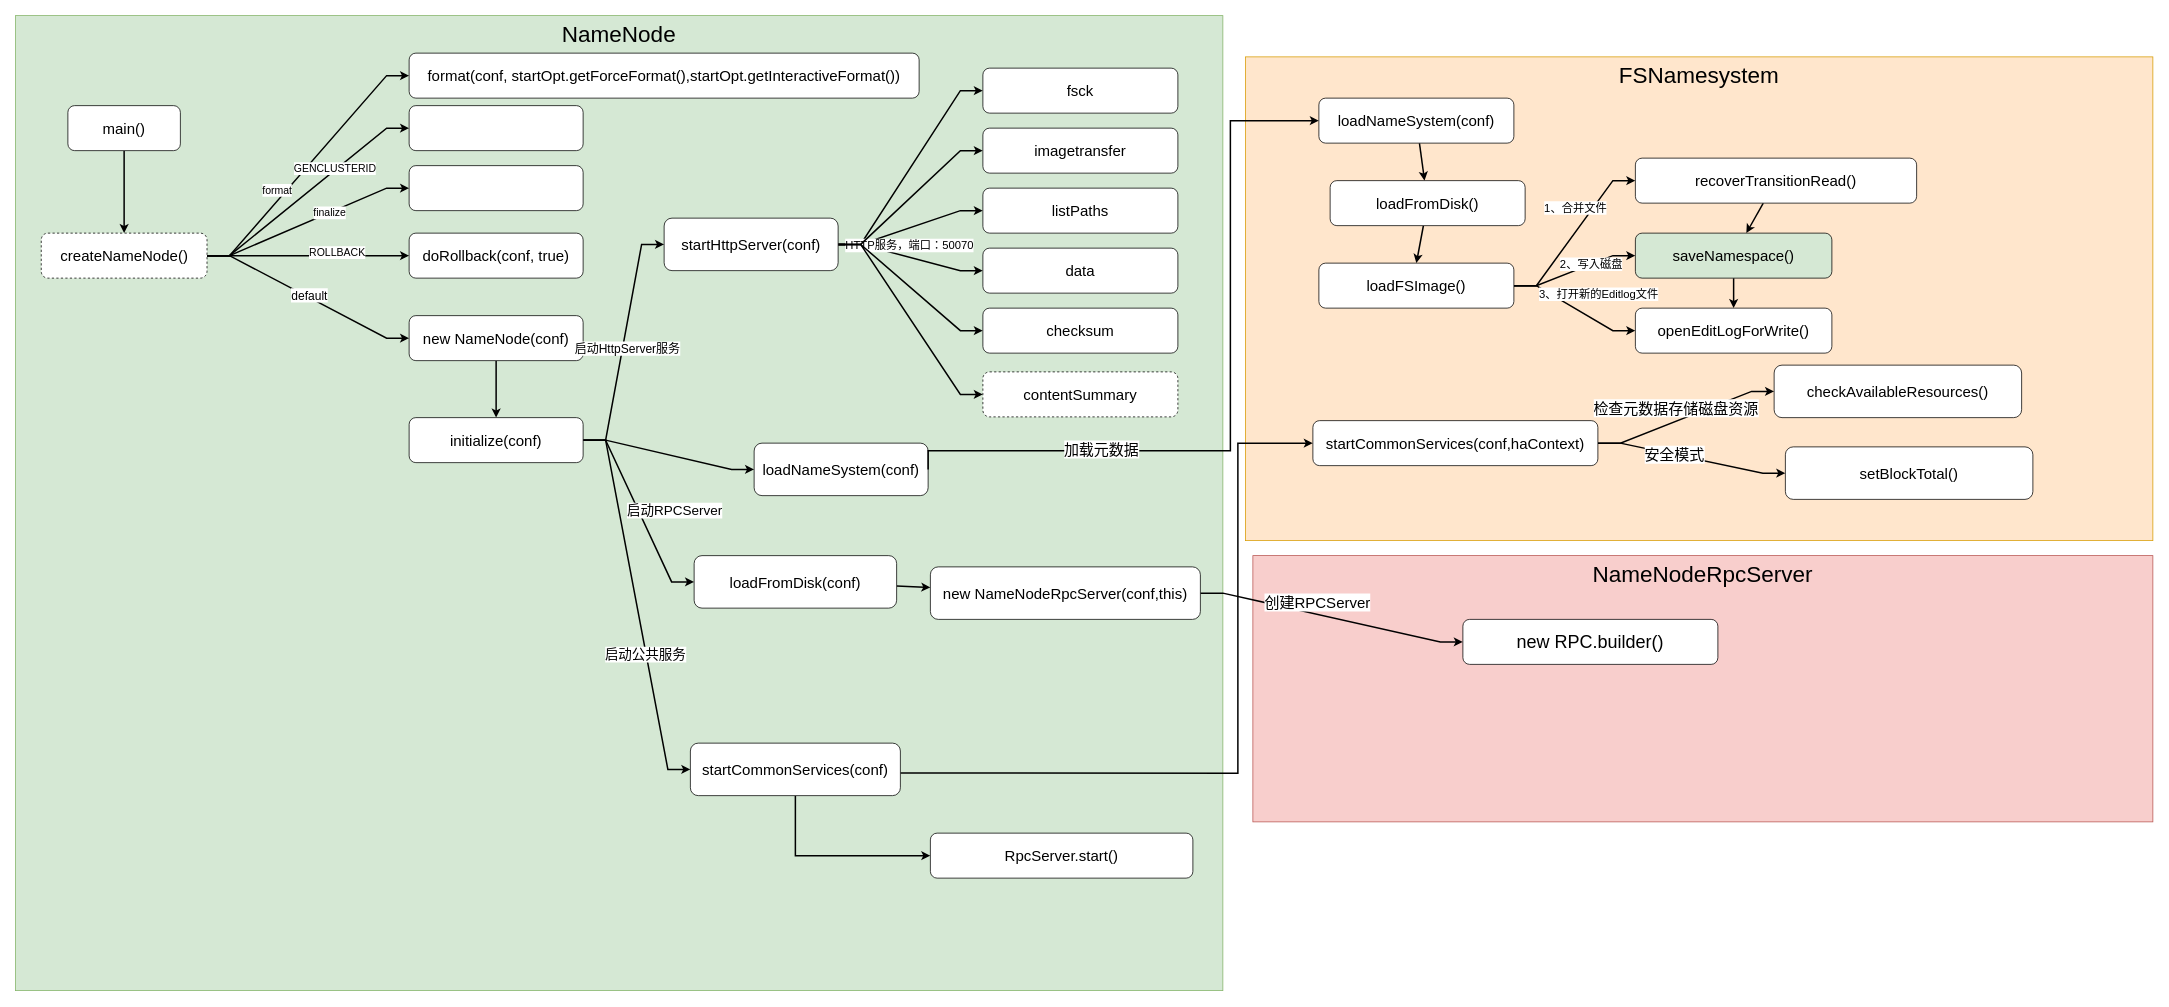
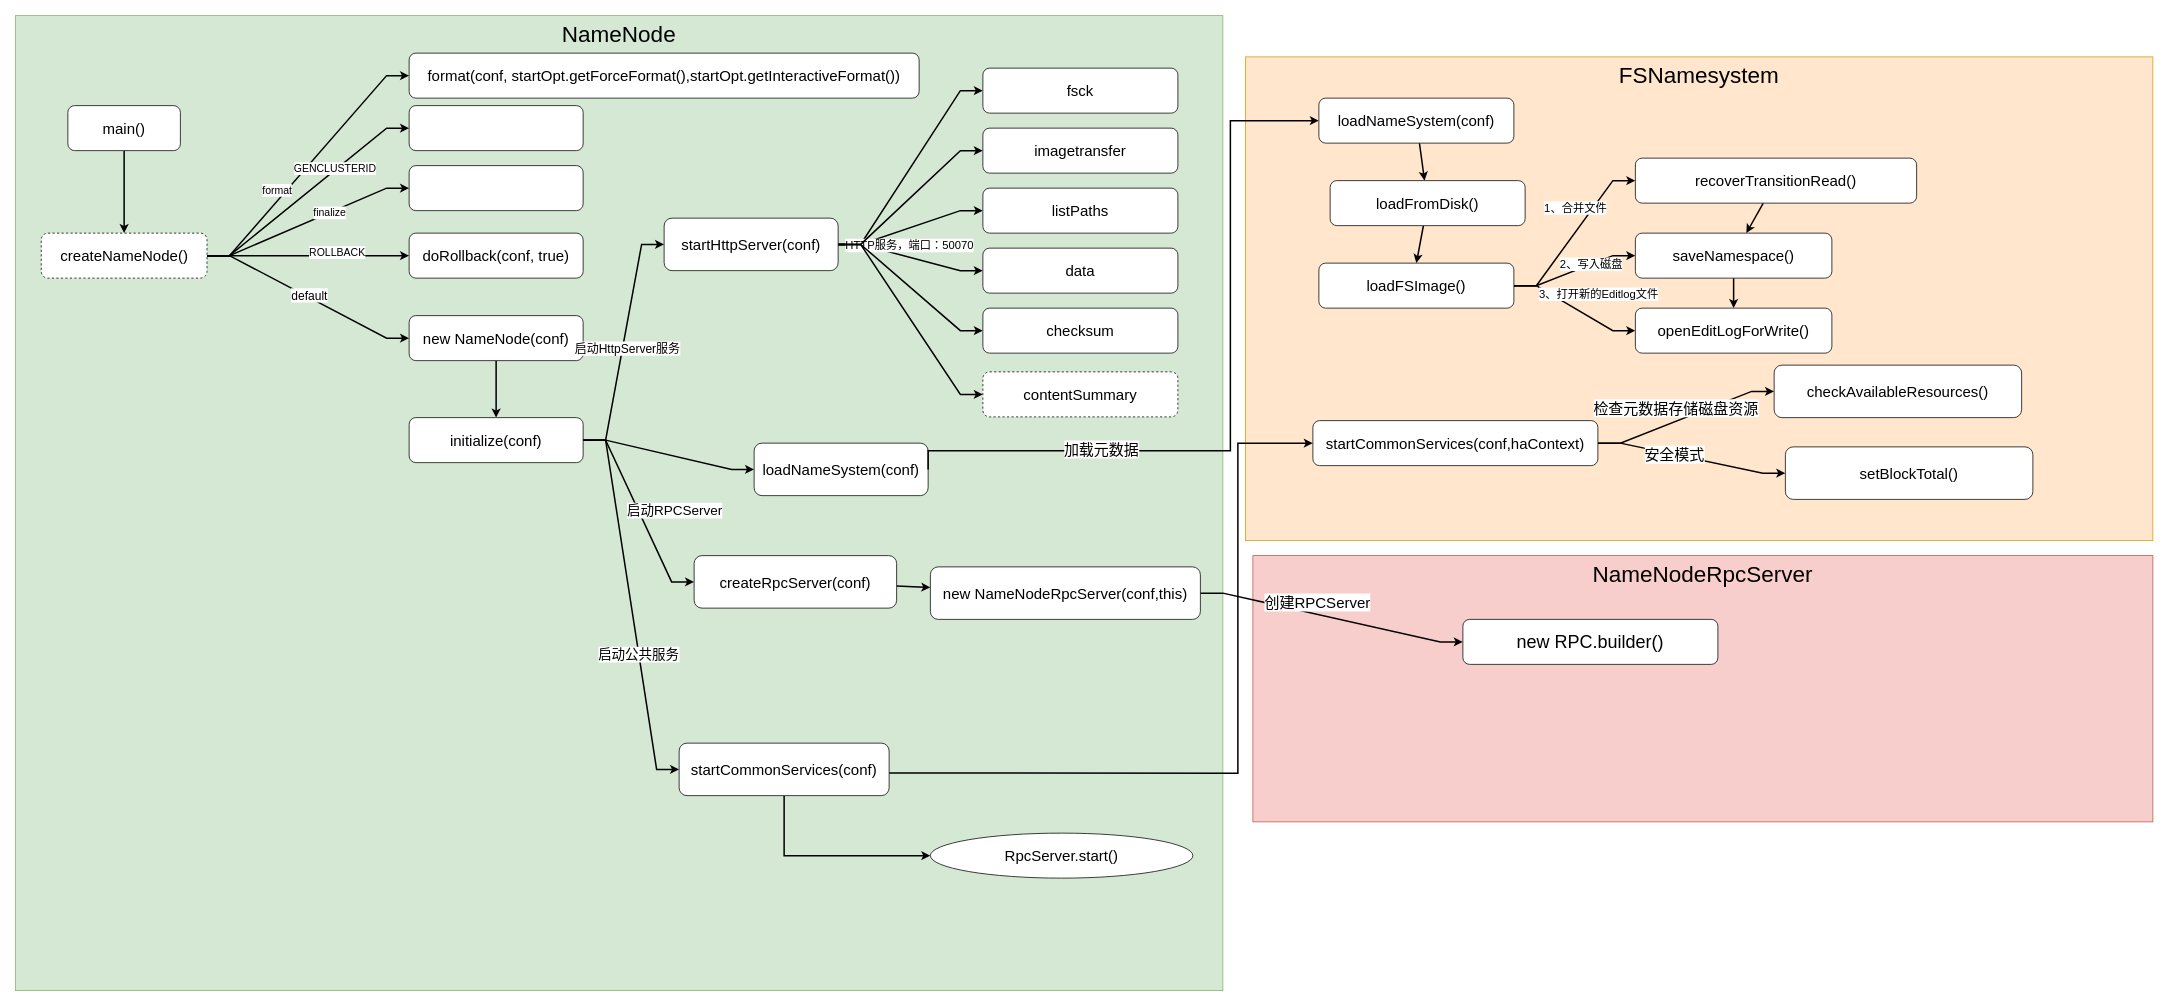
(1734, 255) -> (1734, 255)
(795, 582) -> (795, 582)
(795, 769) -> (784, 769)
(1062, 855) -> (1062, 855)
